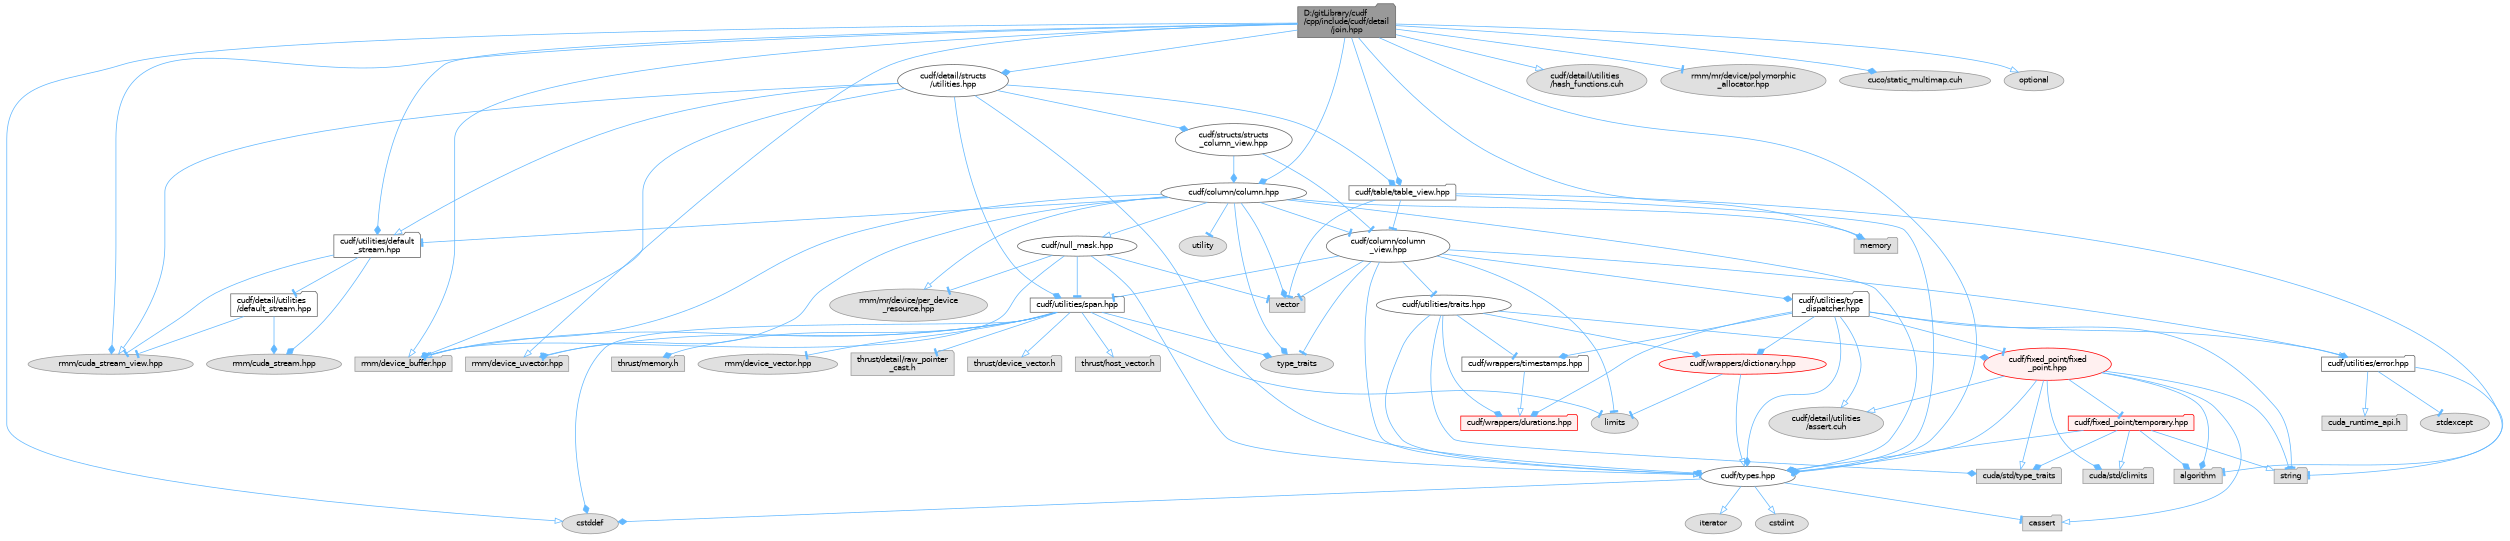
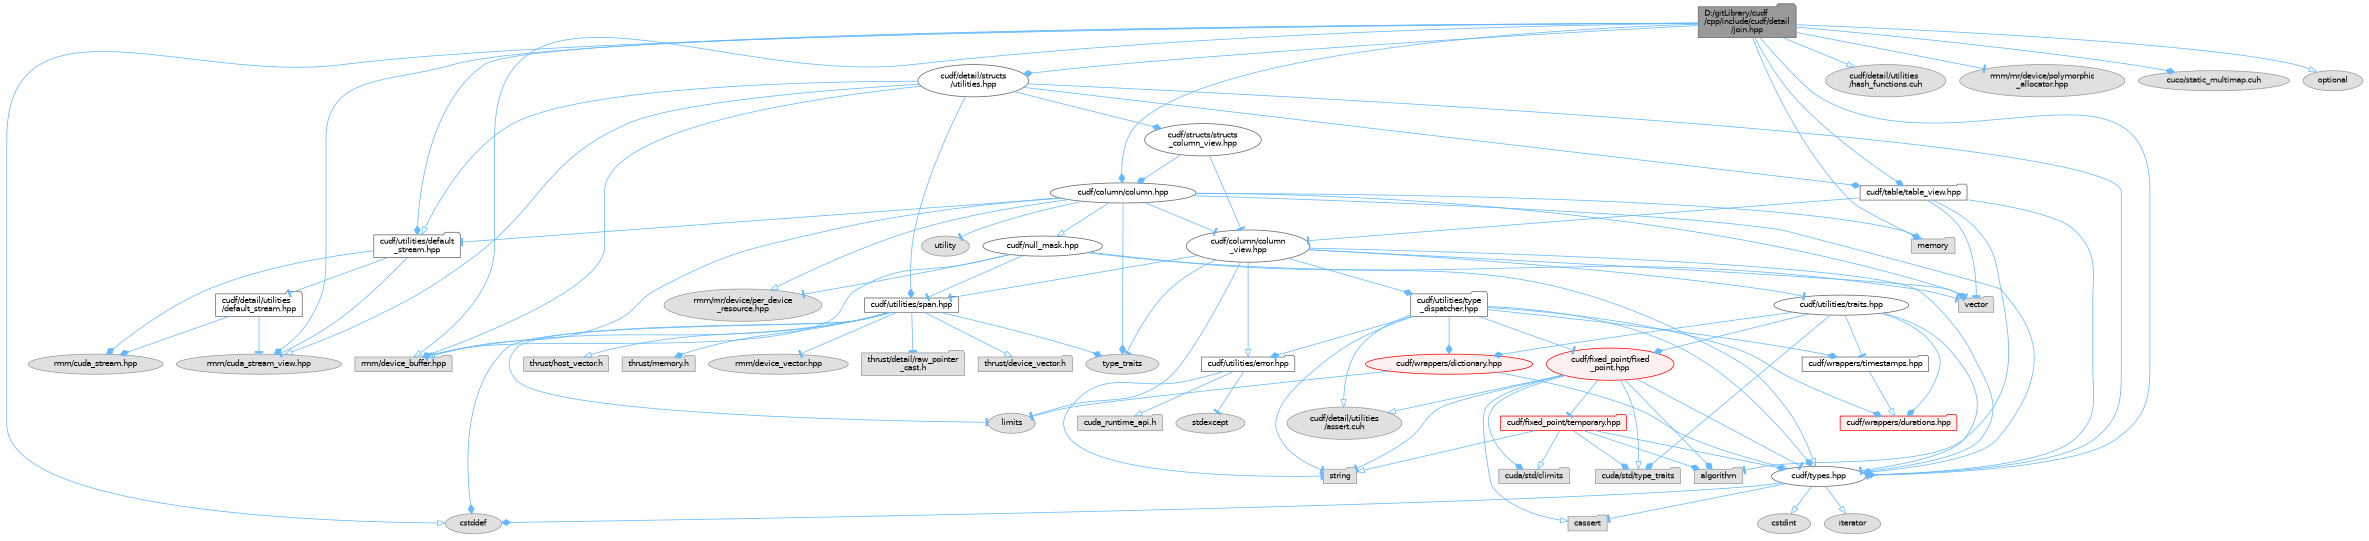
(517, 364) -> none
